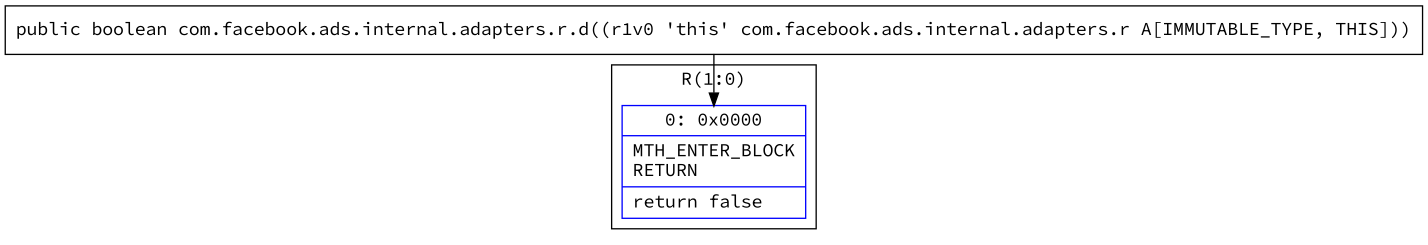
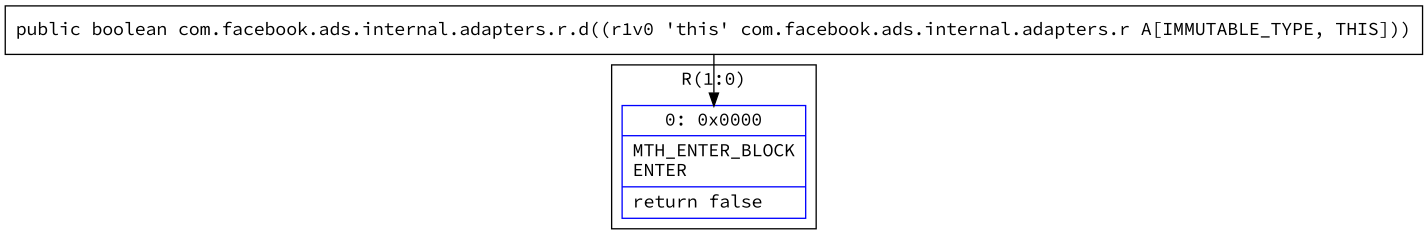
(665, 170) -> (660, 170)
